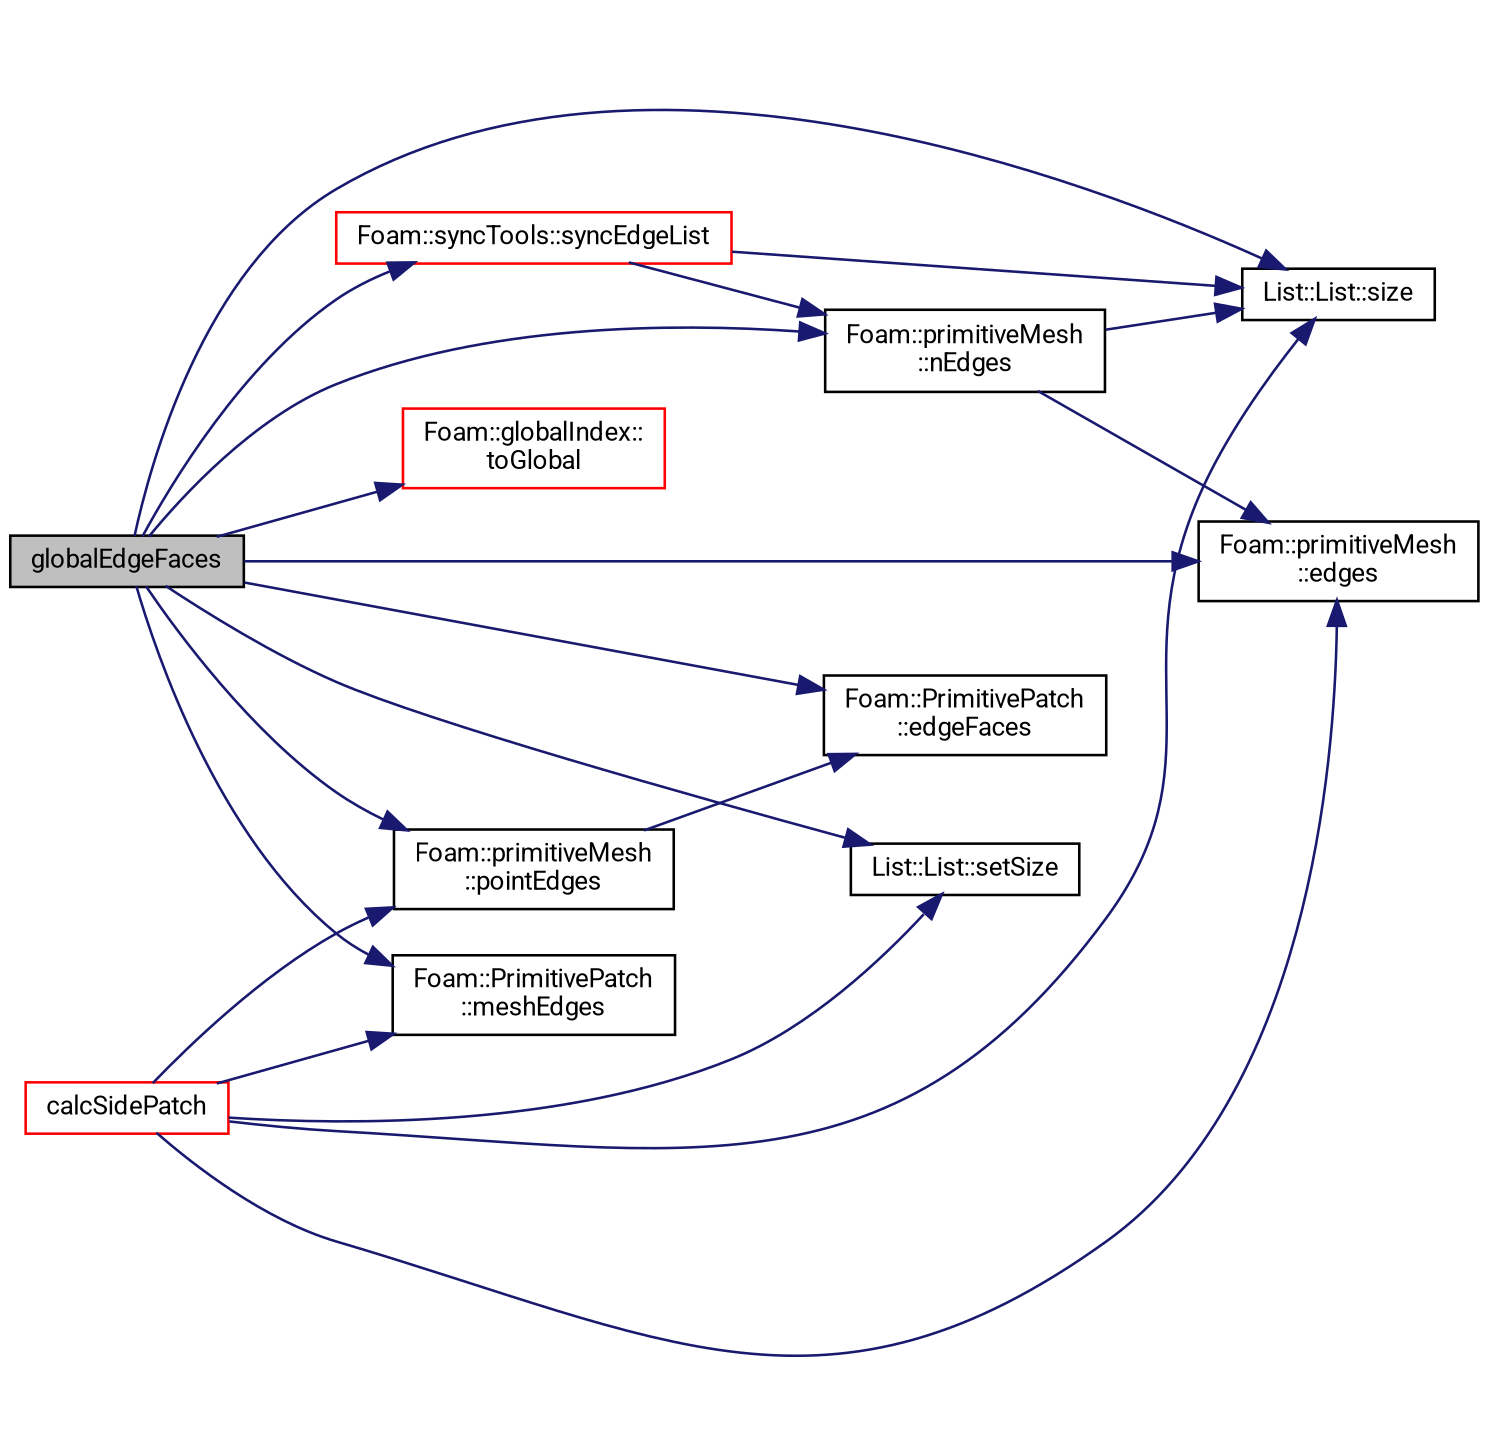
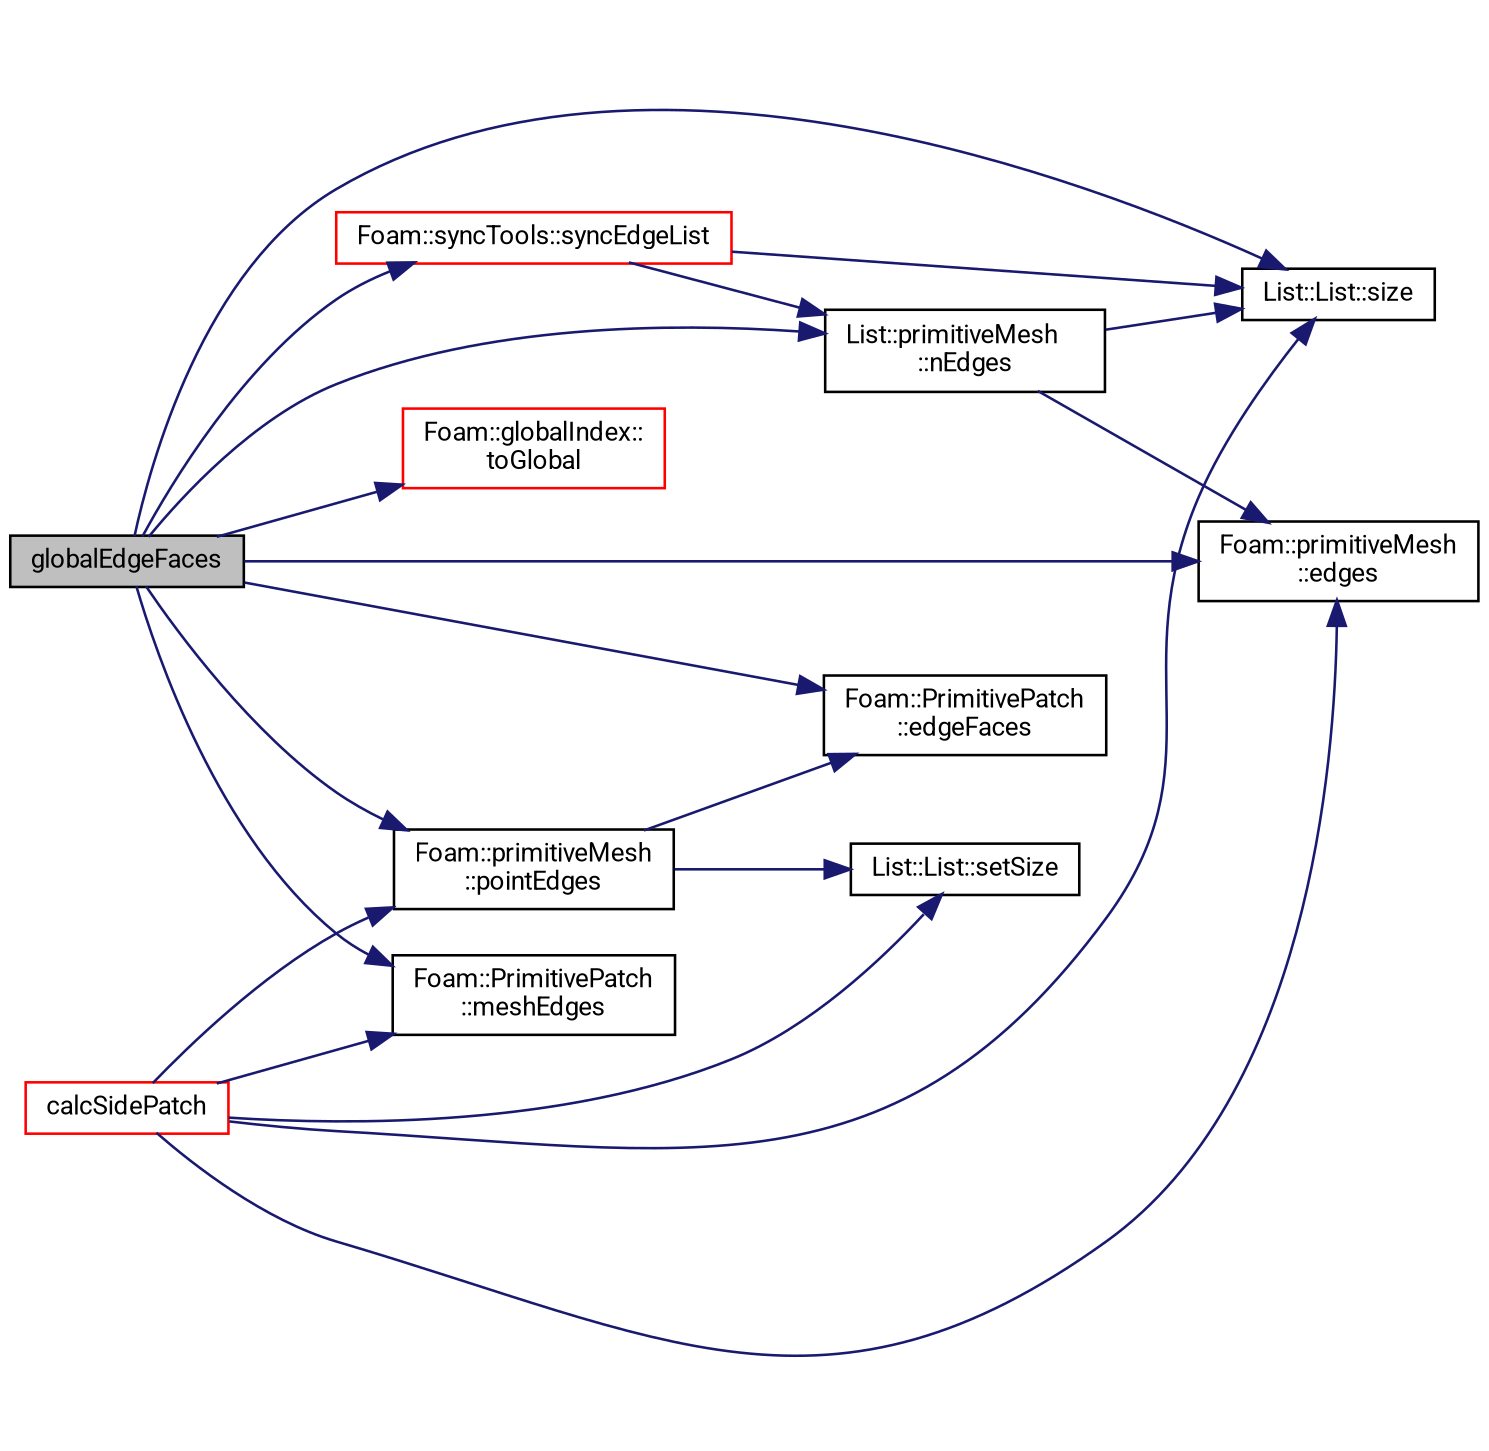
(965, 351) -> (965, 351)
(495, 737) -> (750, 869)
